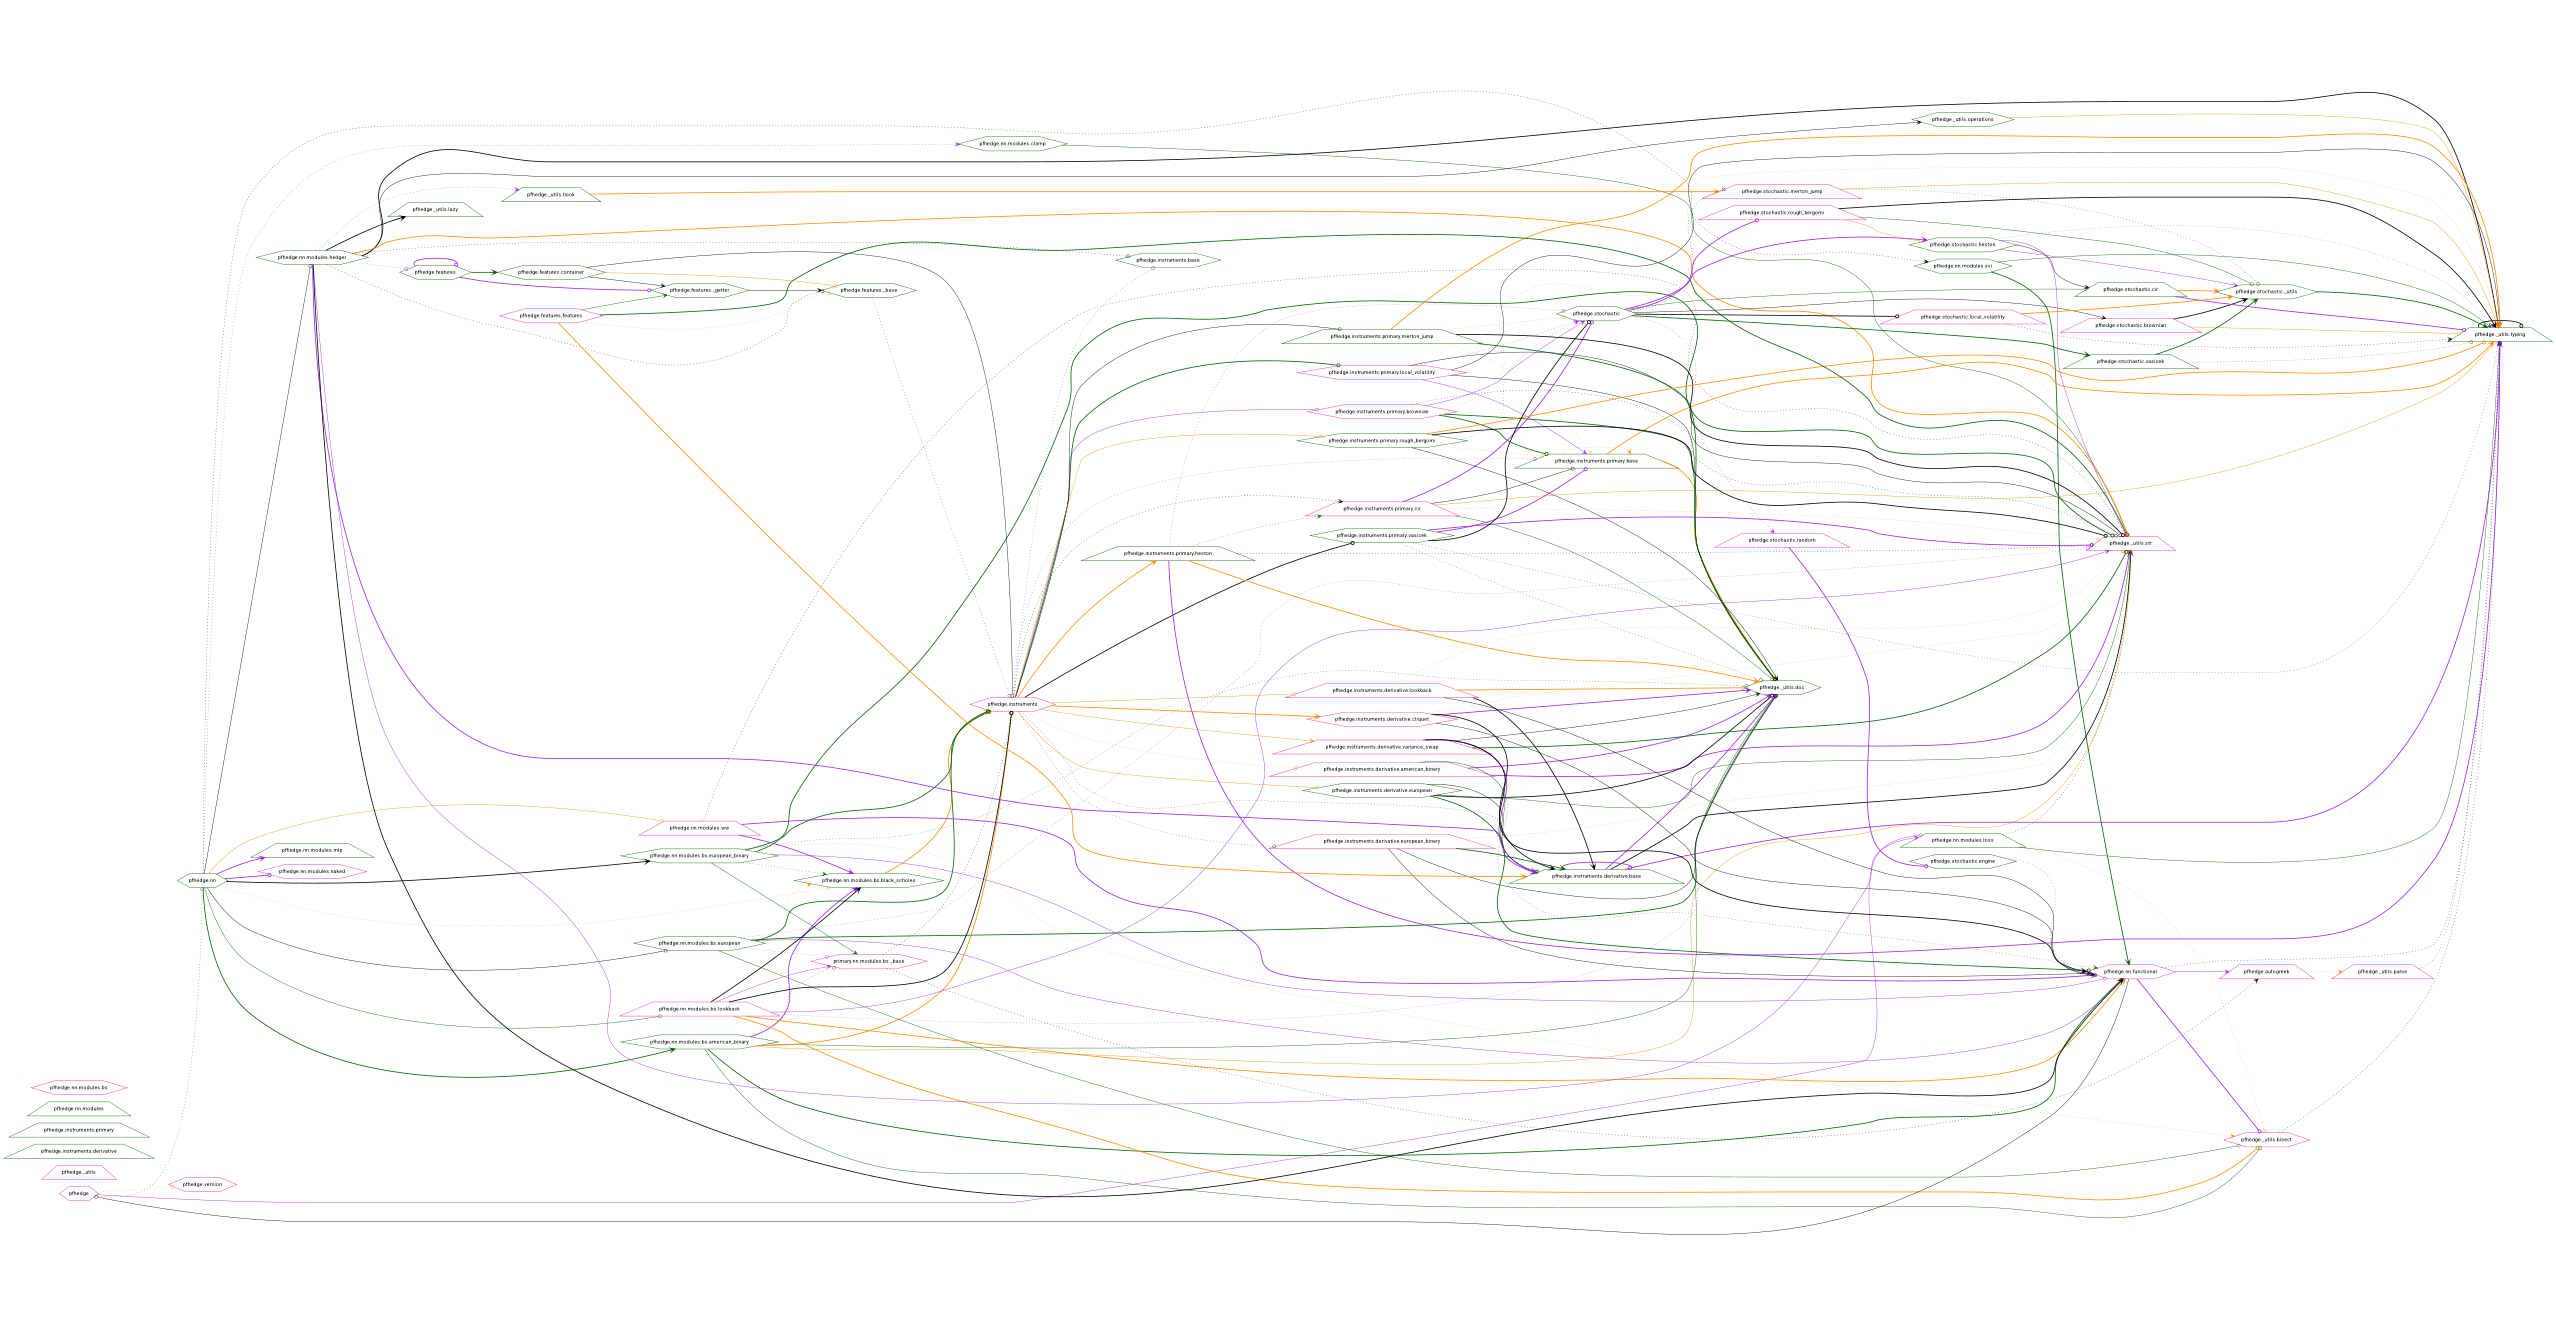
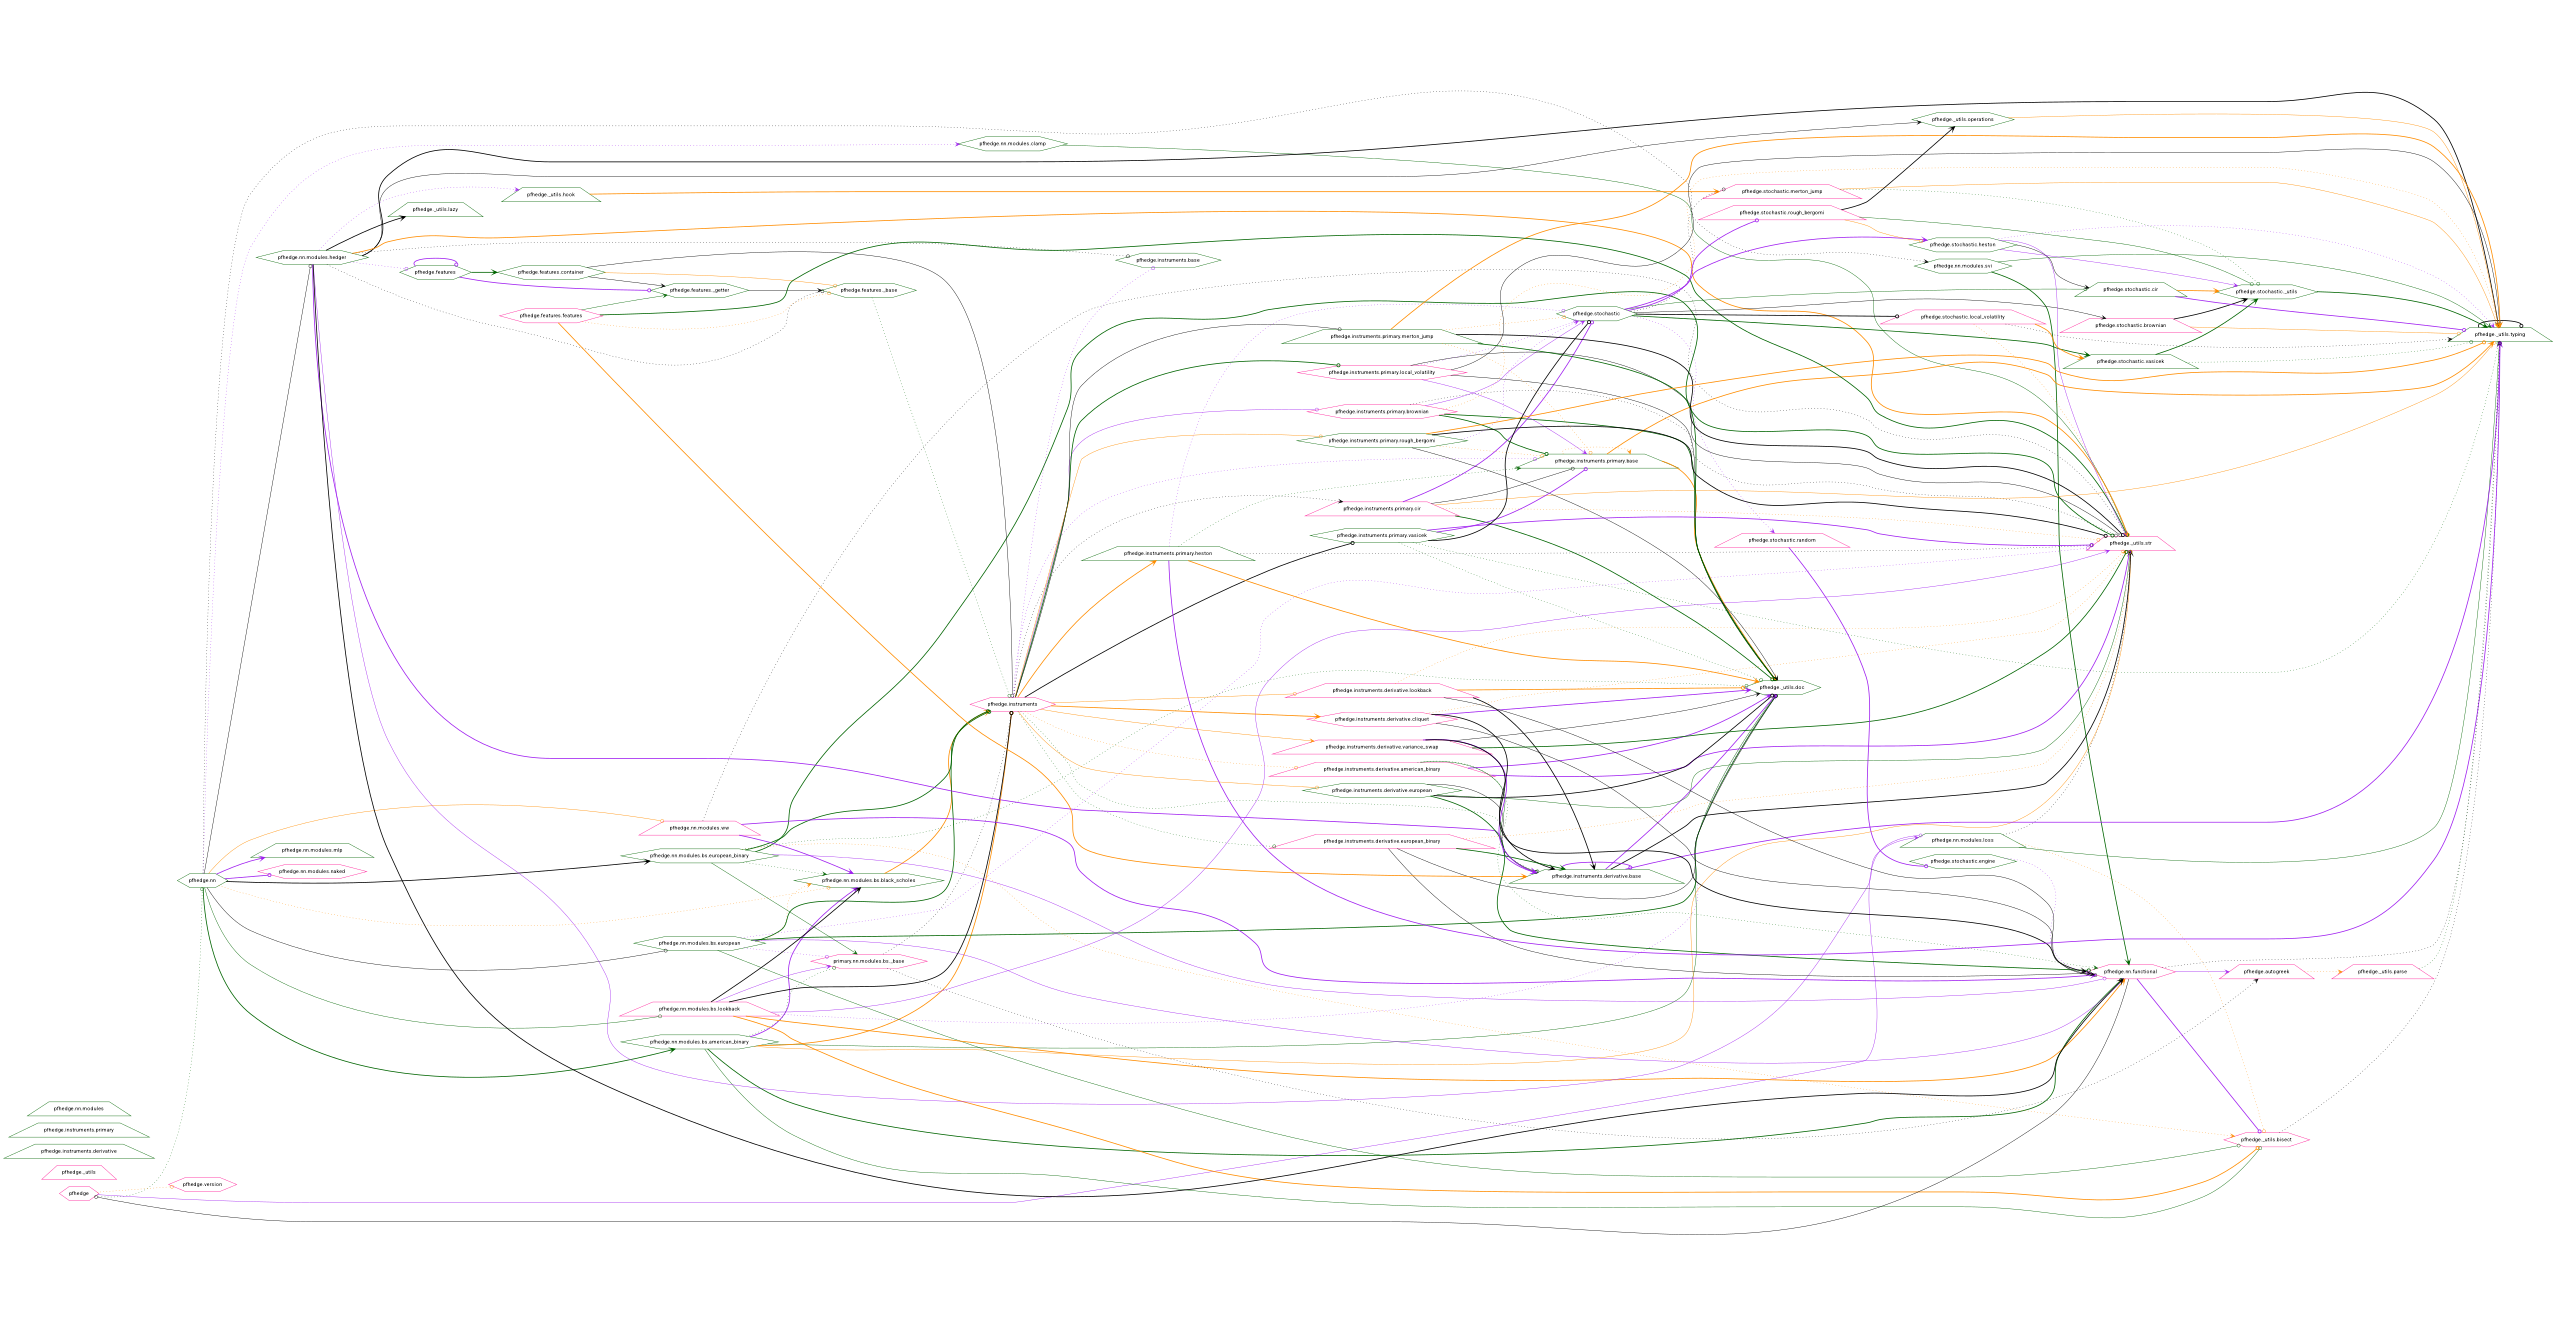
(2189, 197) -> (1899, 175)
(2125, 307) -> (2055, 343)
(1253, 529) -> (1341, 487)
(1623, 578) -> (1623, 578)
(79, 1088) -> none
